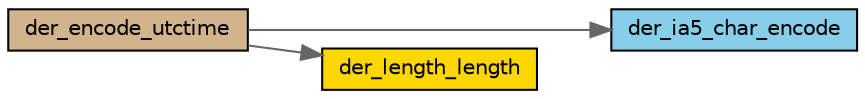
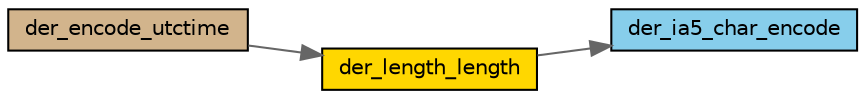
(419, 30) -> (564, 52)
